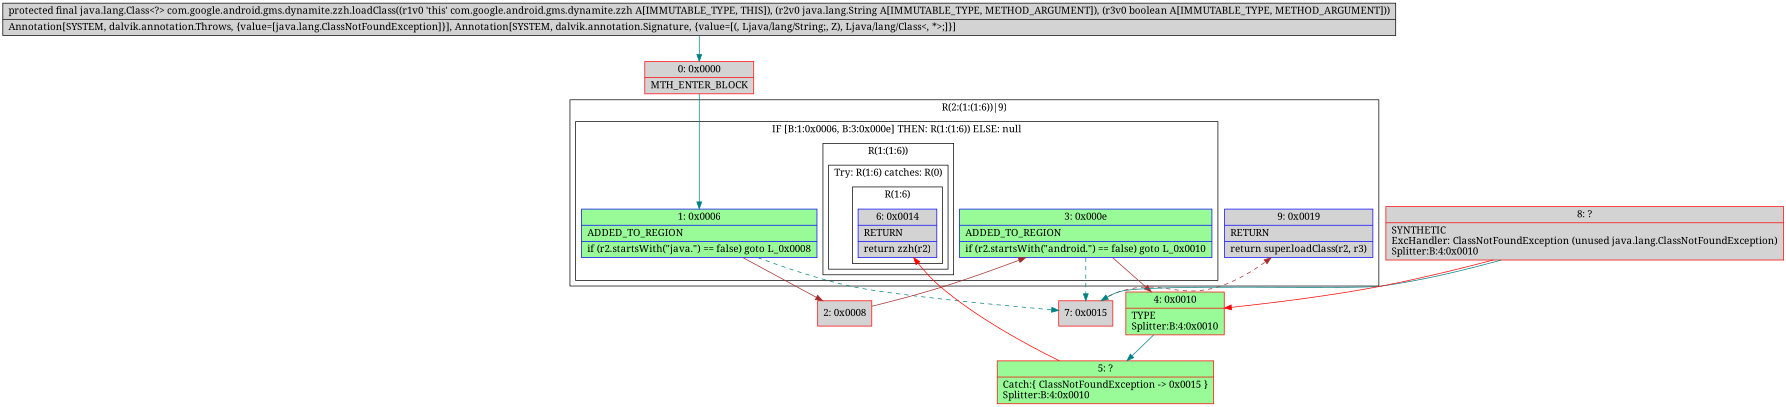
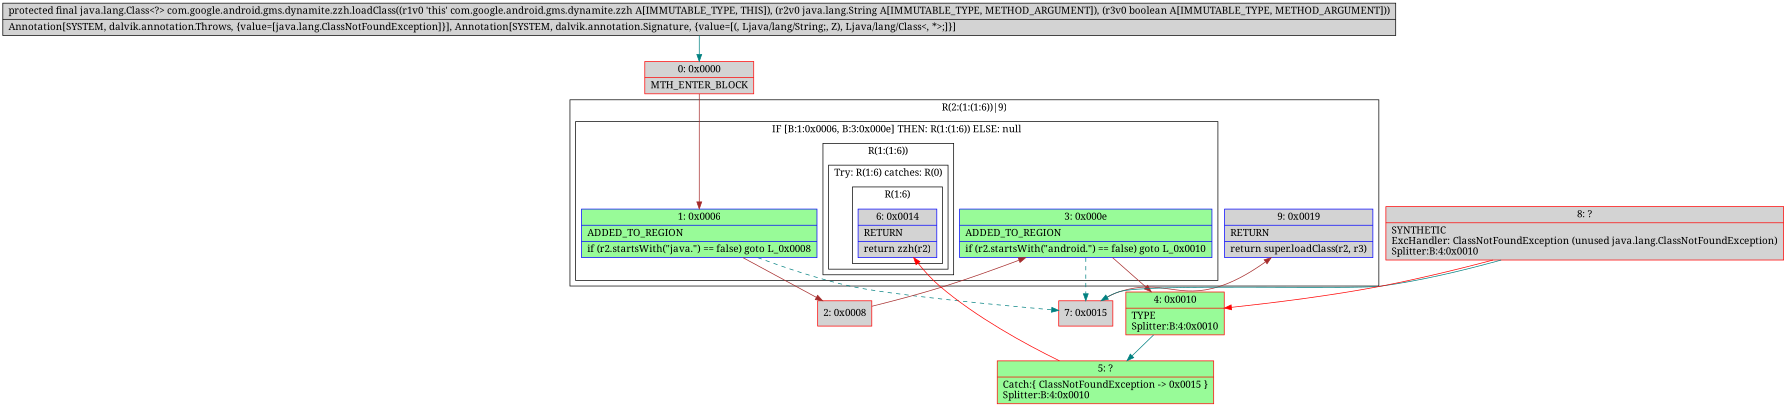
(699, 148) -> (699, 148)
(1185, 291) -> (1185, 291)
